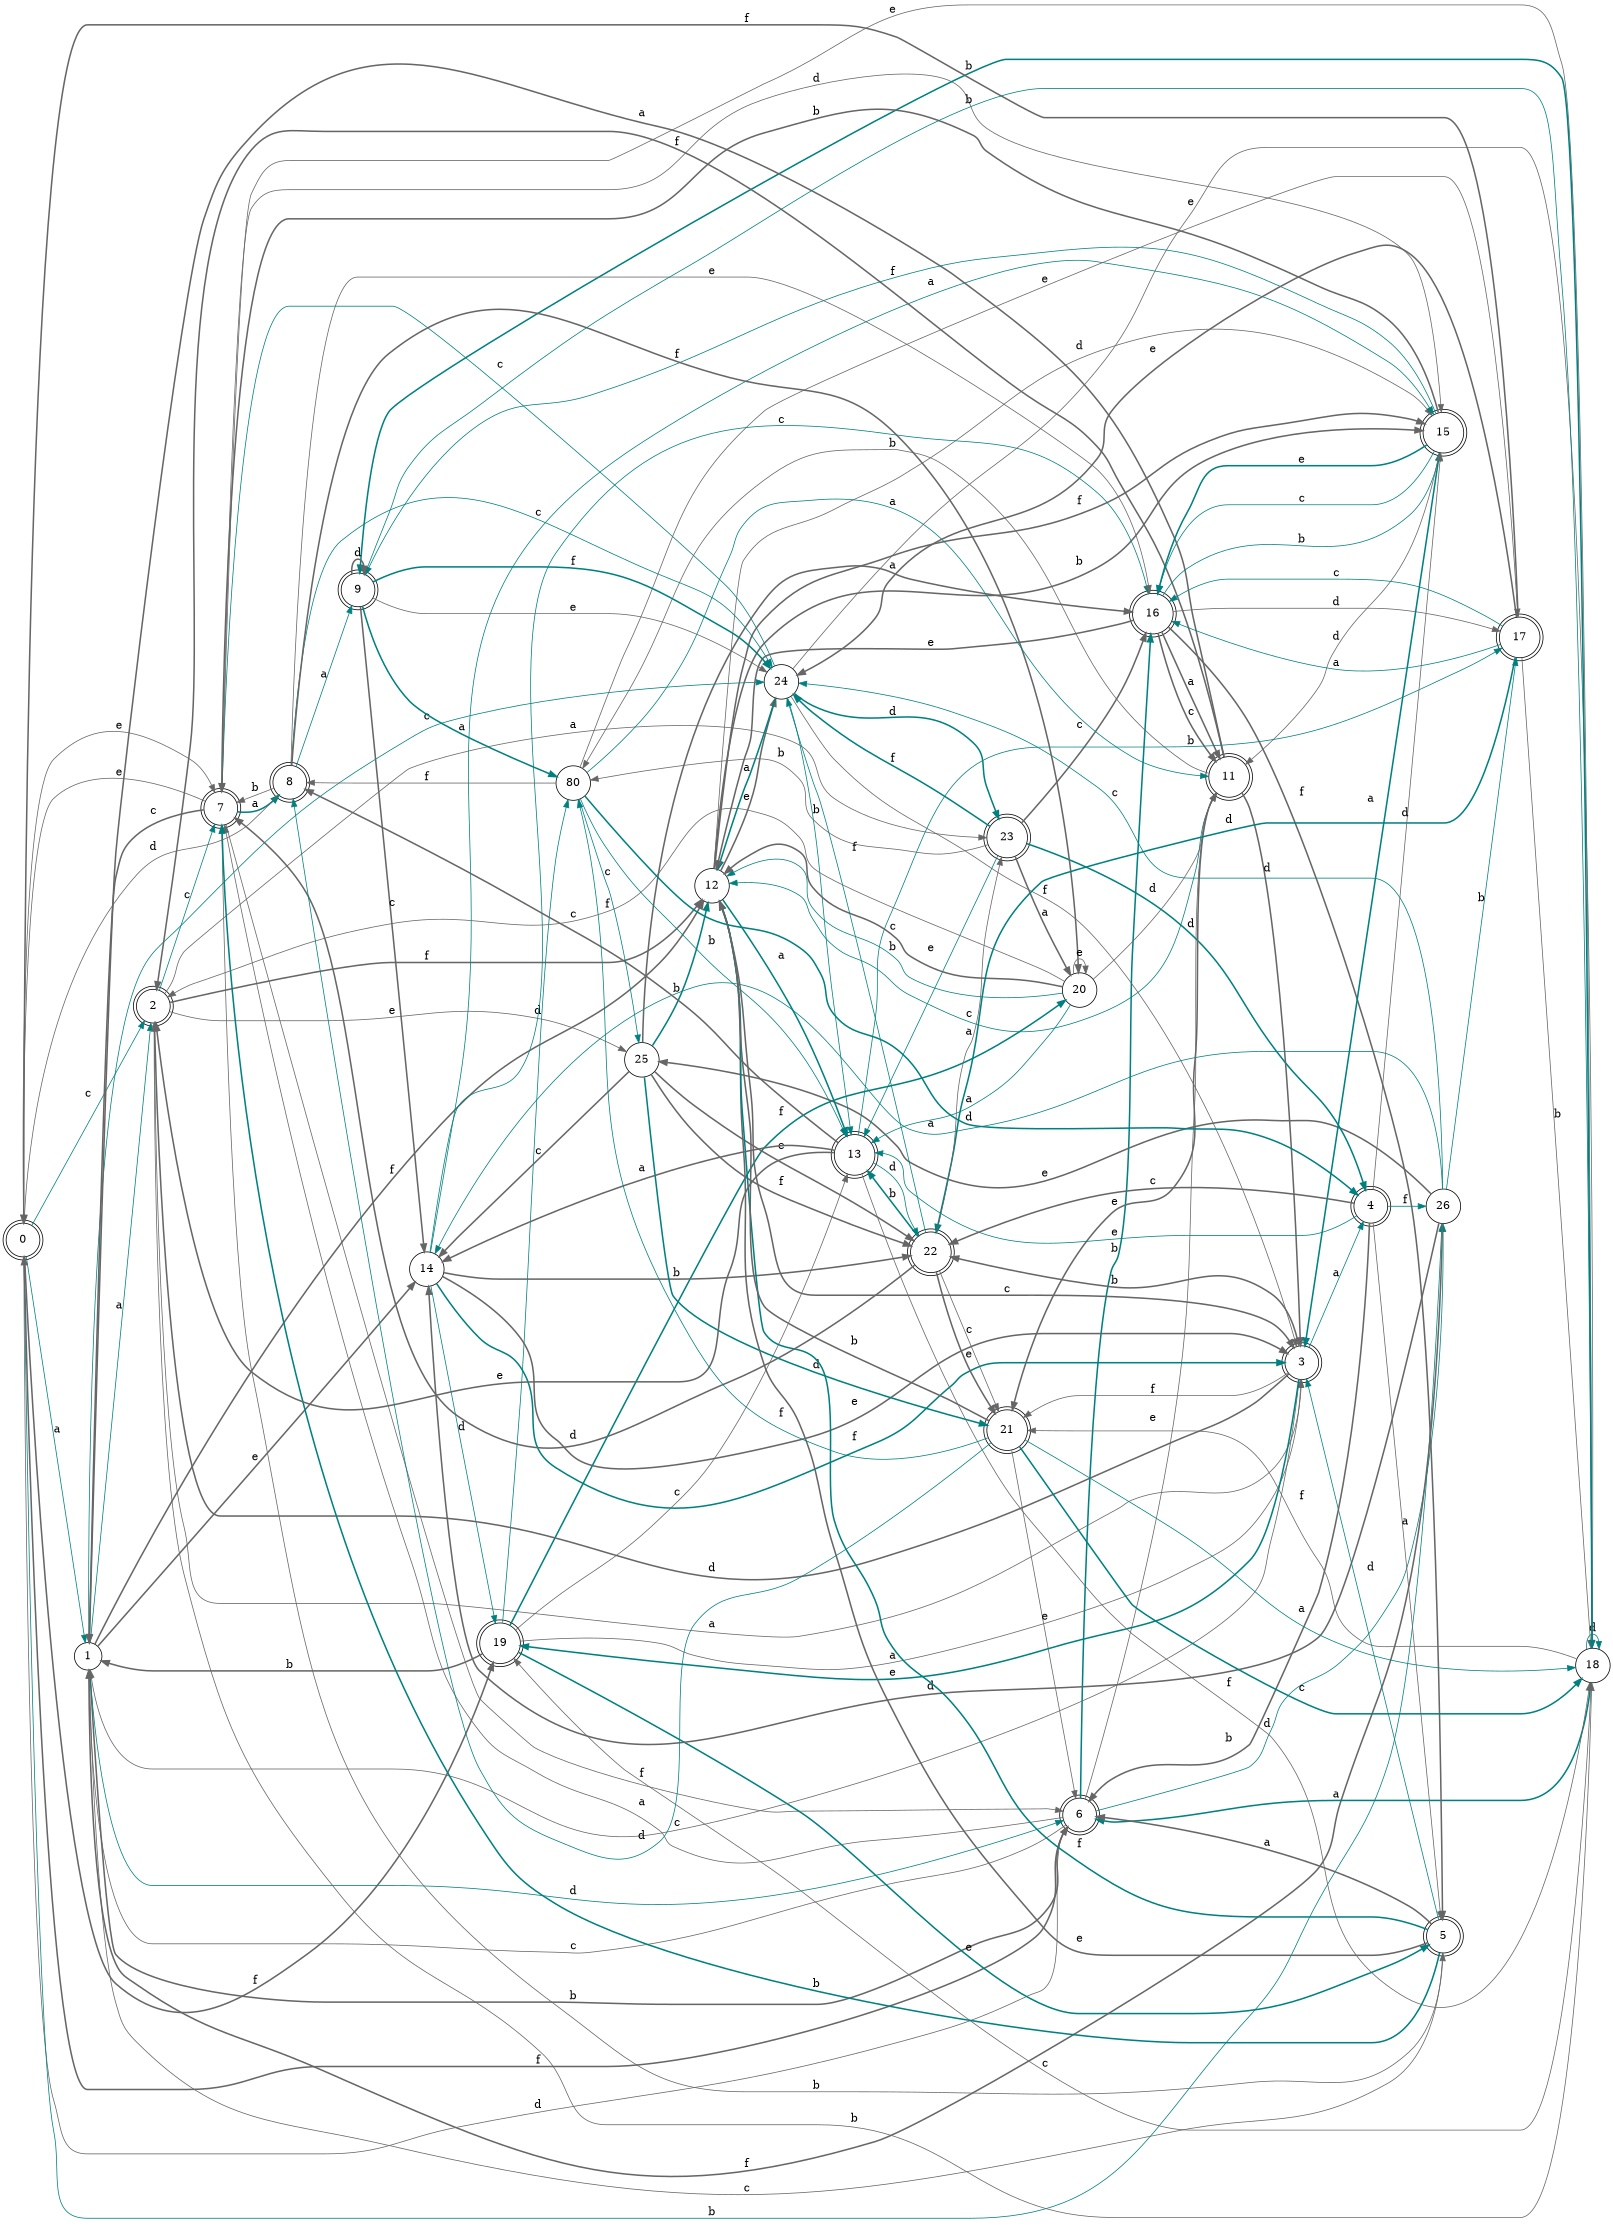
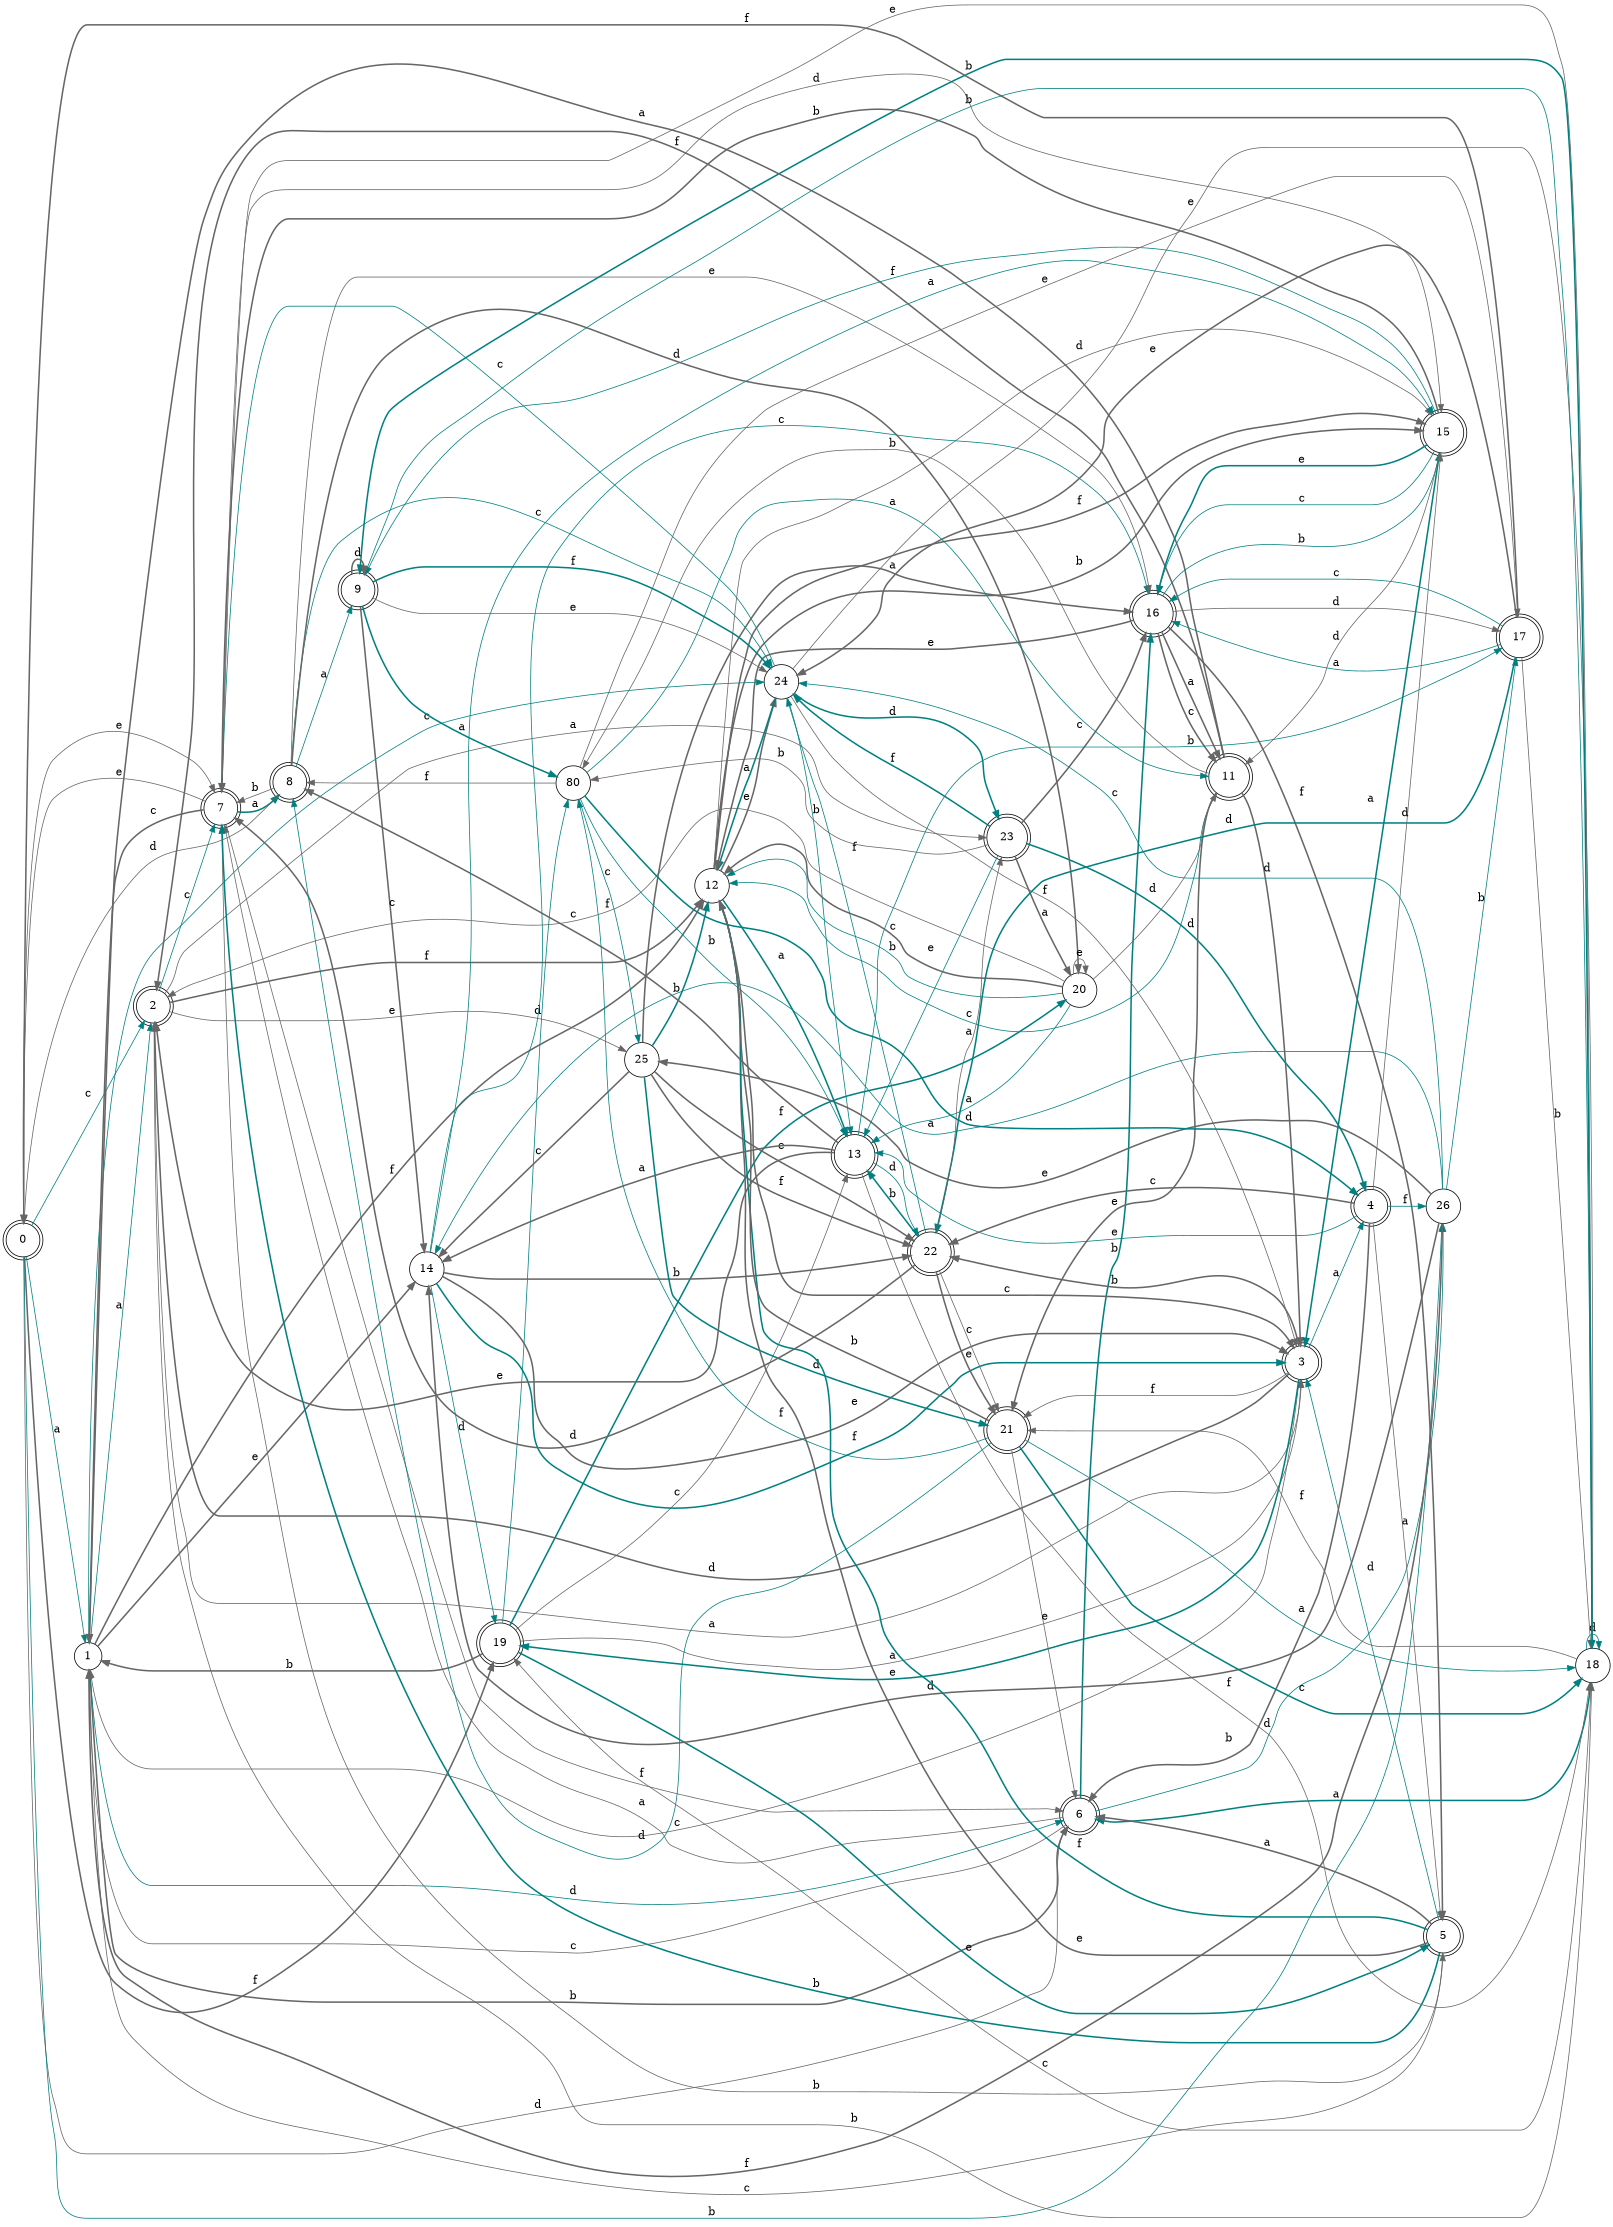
(677, 355) -> (677, 355)
(1182, 1354) -> none
(218, 2087) -> none
